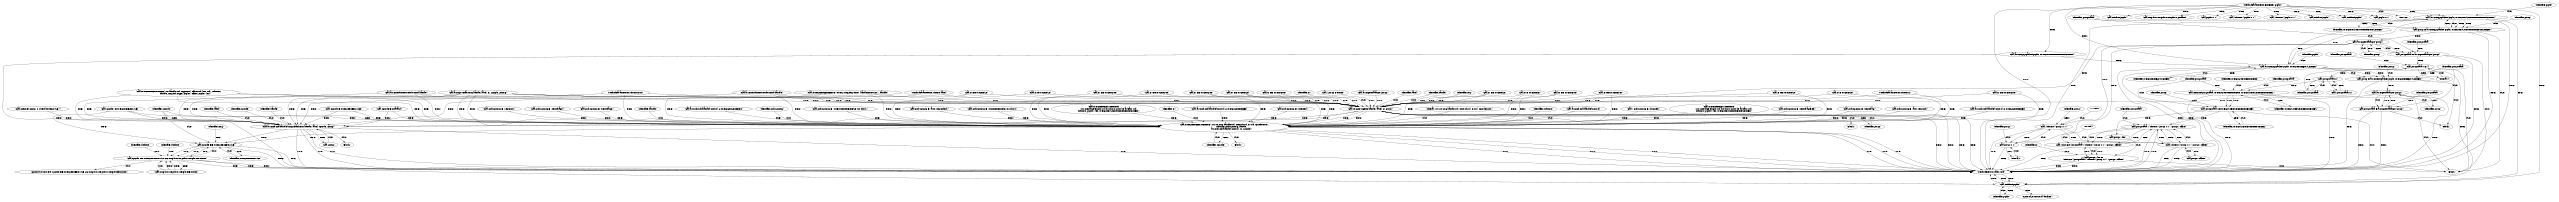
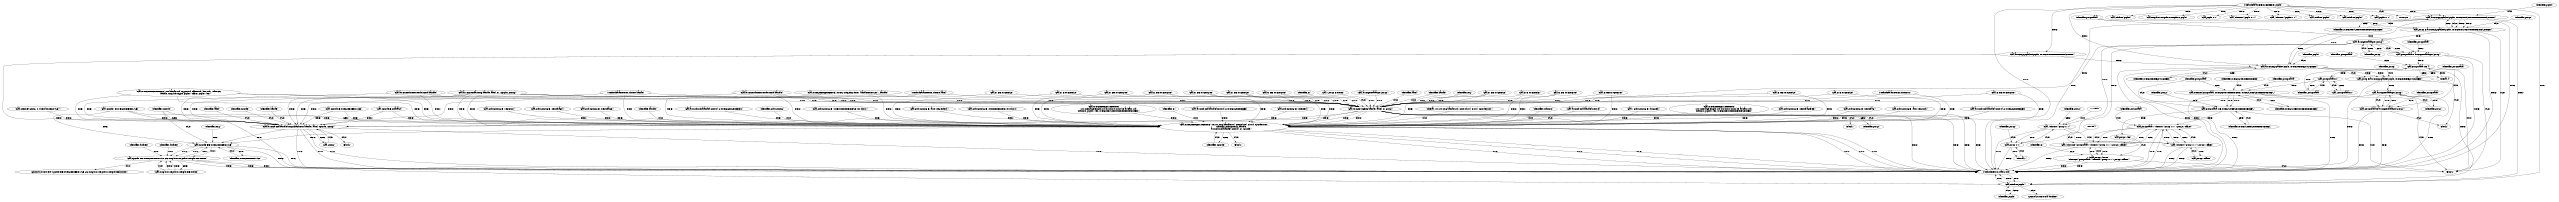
(2165, 17) -> (2167, 17)
(2442, 73) -> (2443, 73)
(2389, 79) -> (2390, 79)
(626, 93) -> (626, 93)
